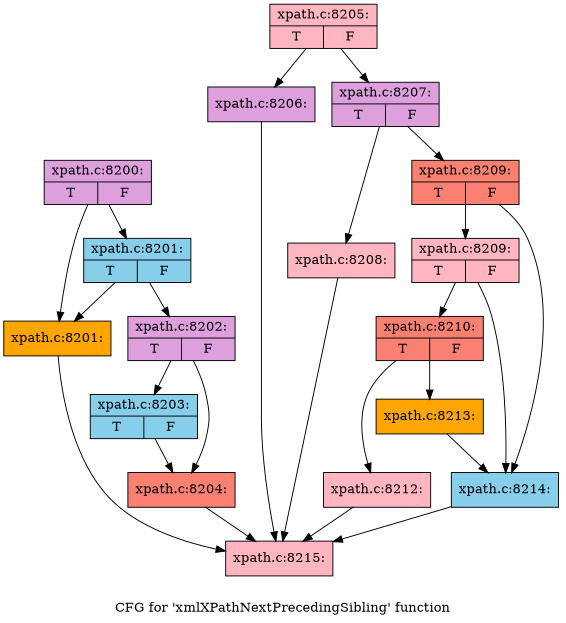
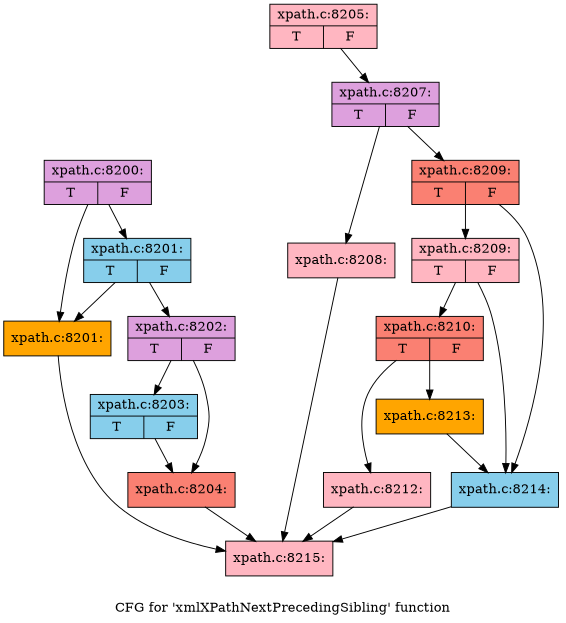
(261, 104) -> none
